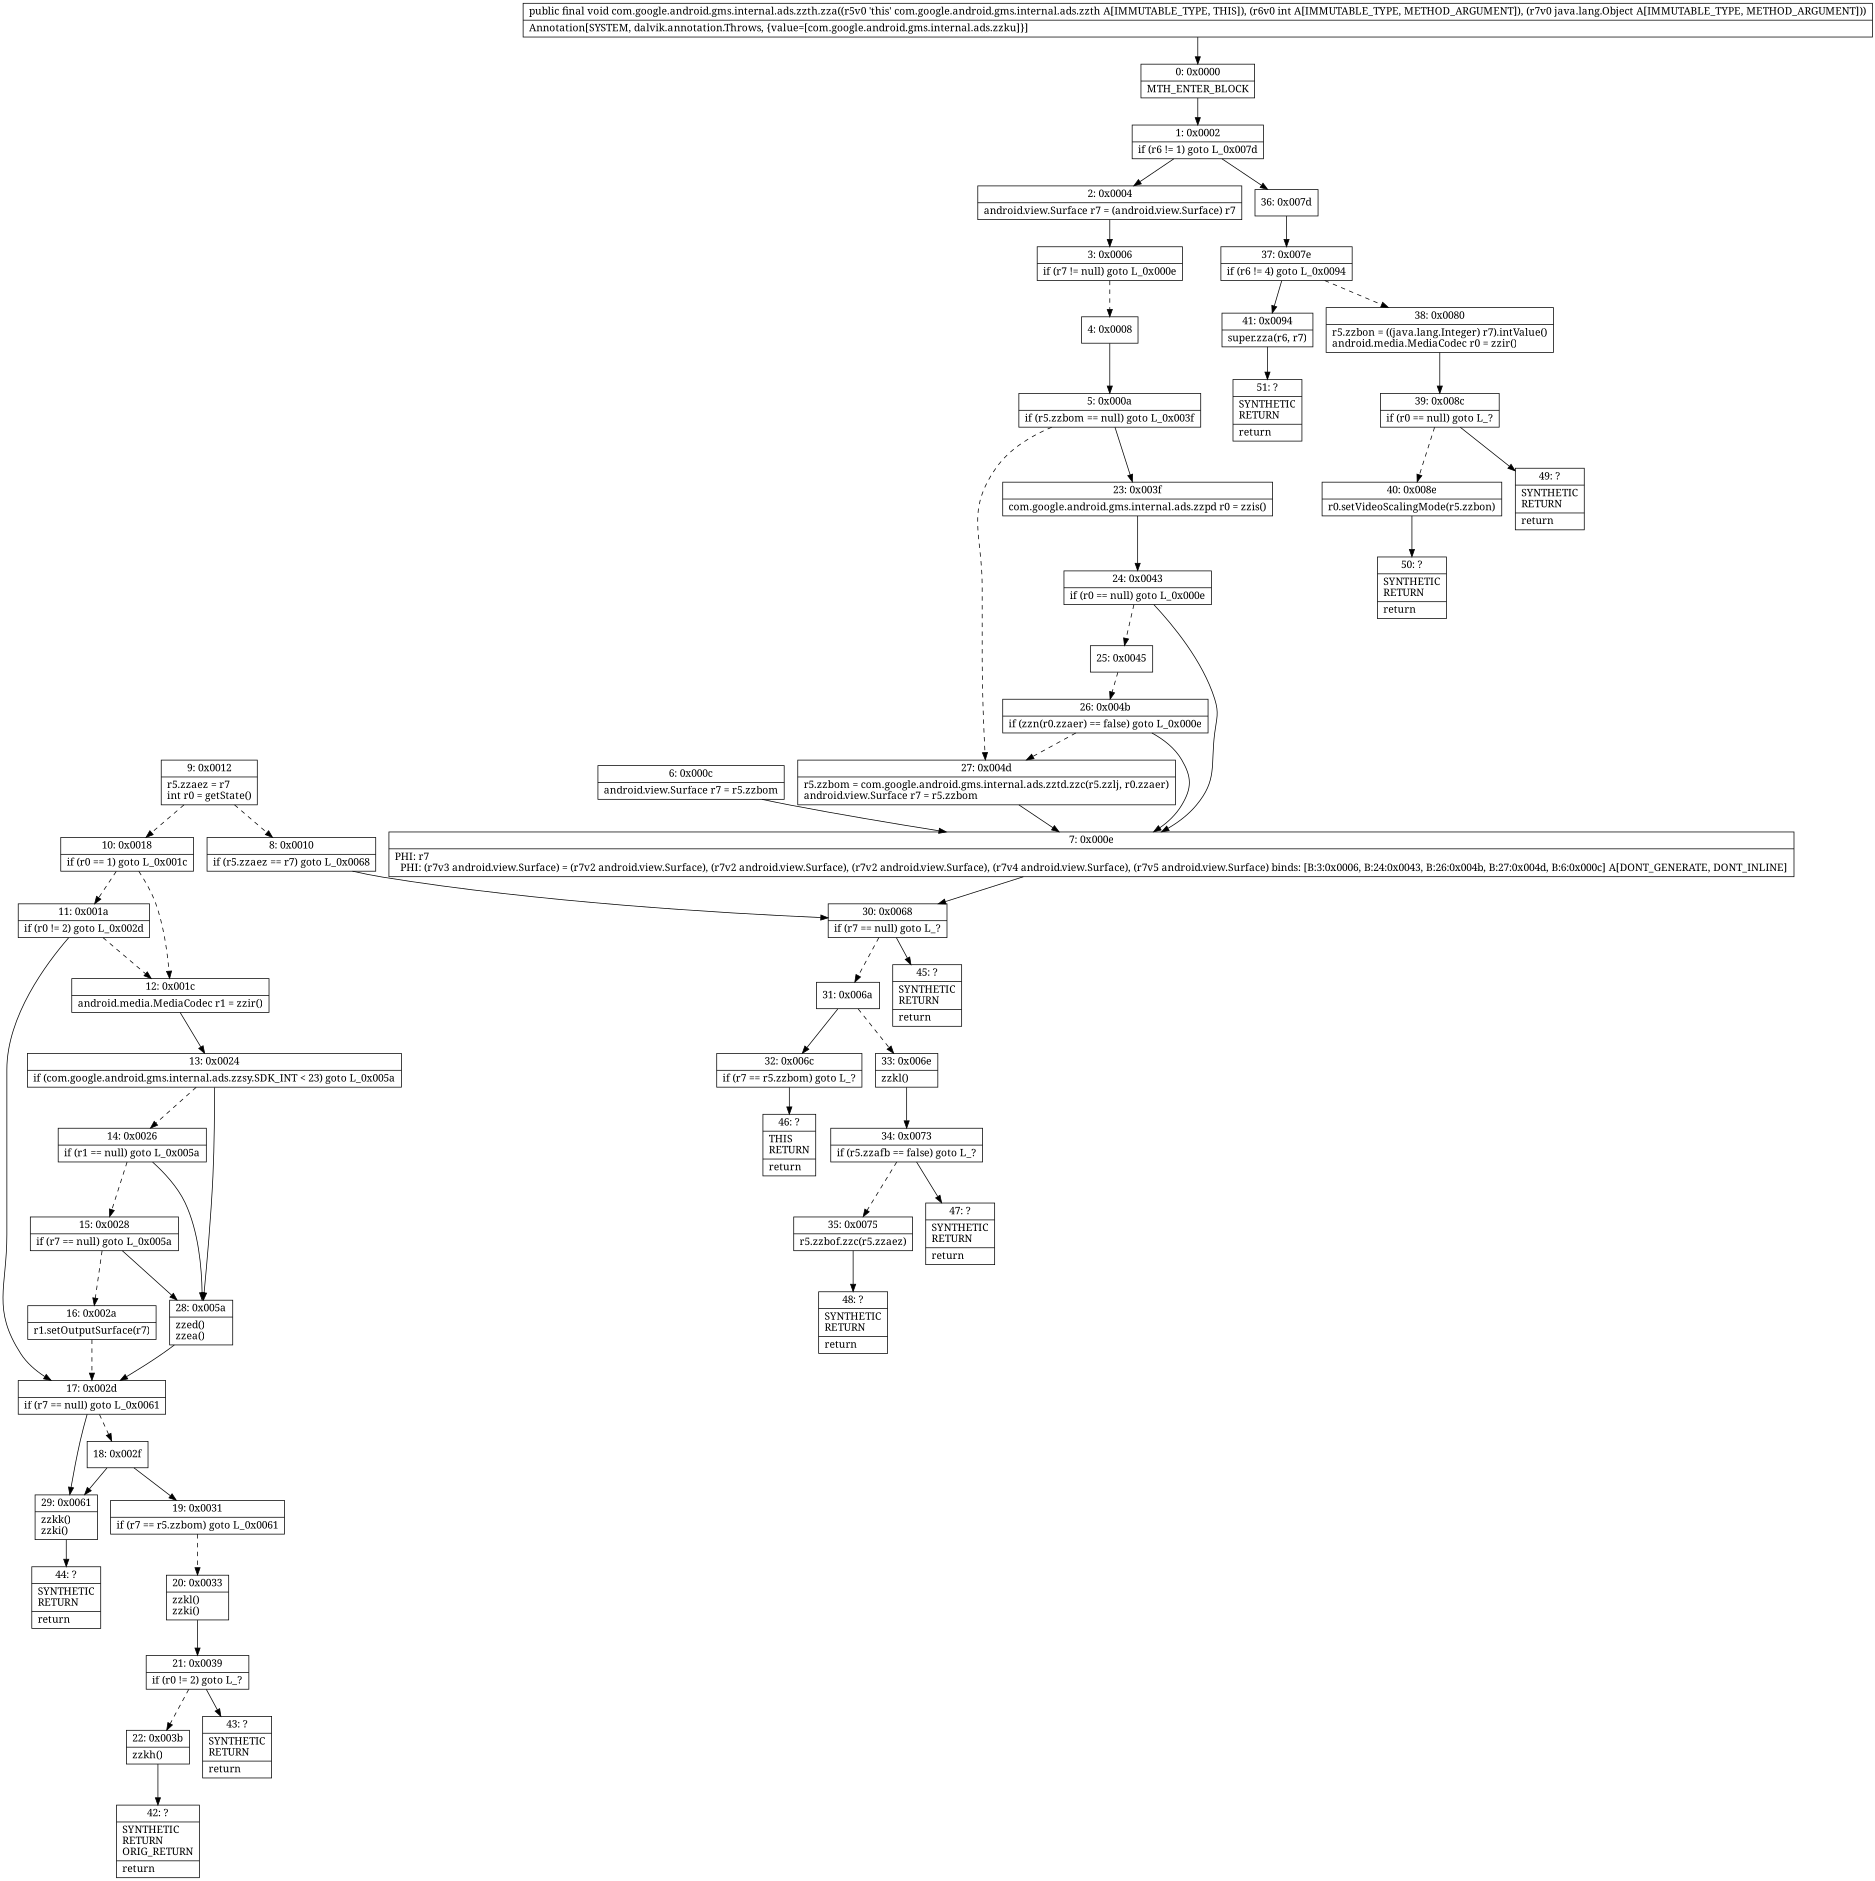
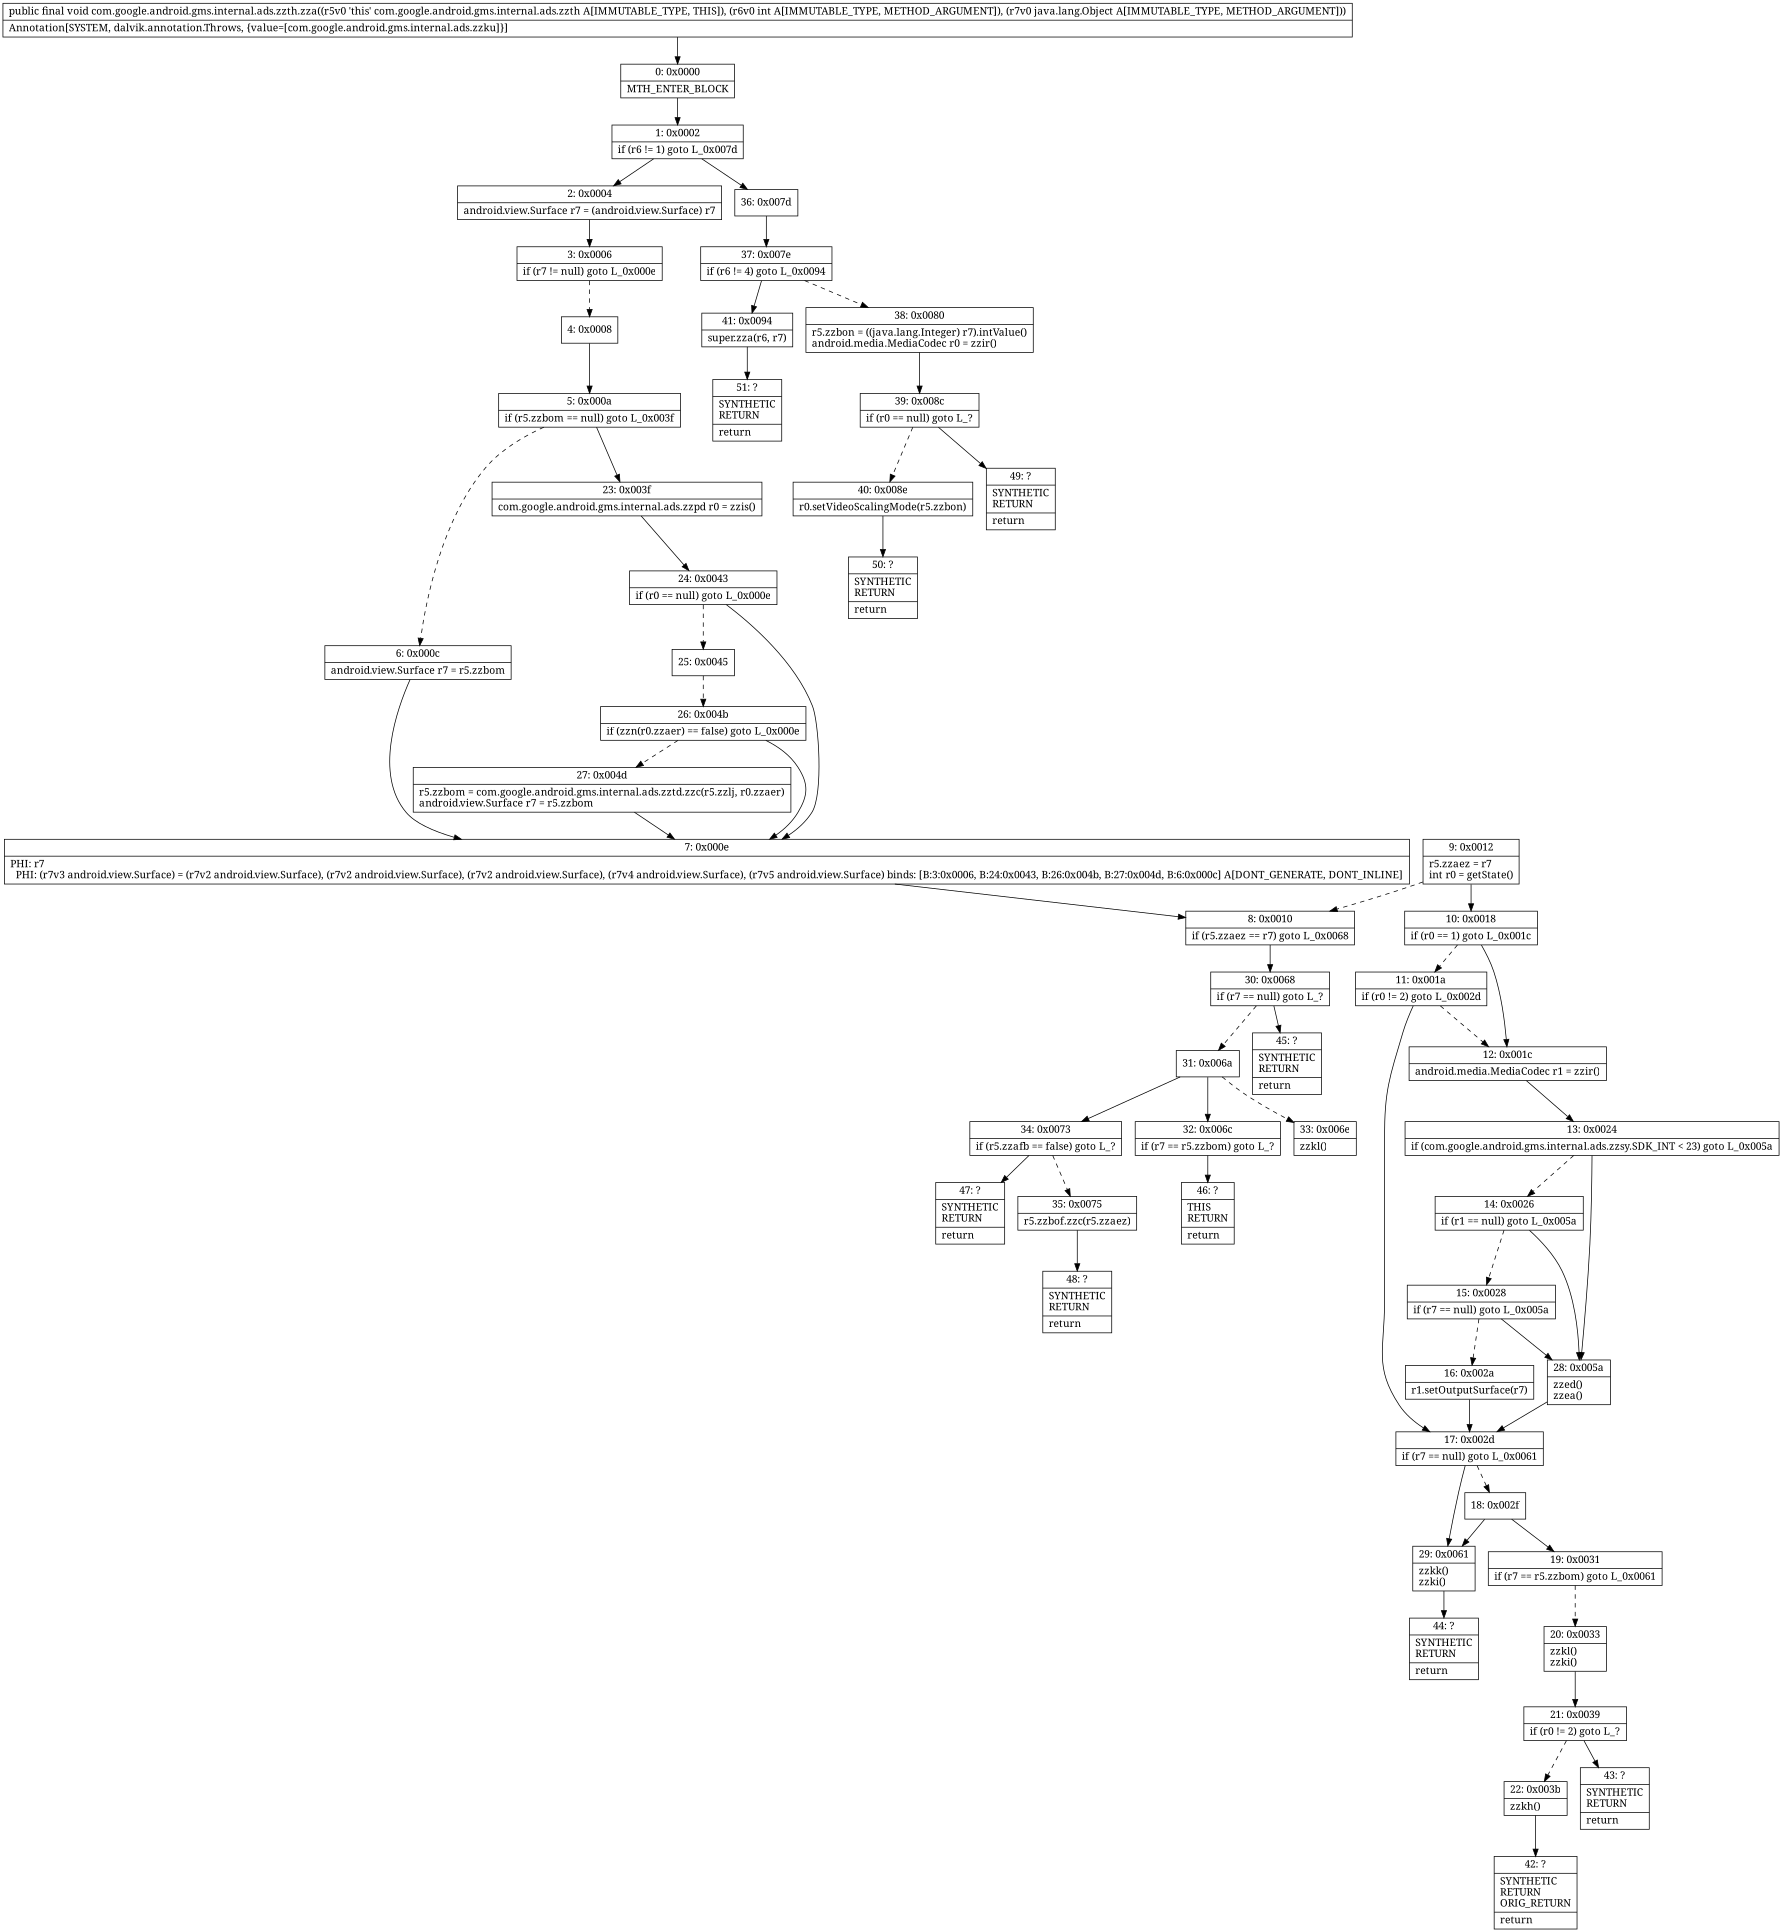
(982, 573) -> (456, 516)
(168, 819) -> (1471, 894)
(984, 889) -> (1037, 900)
(160, 919) -> (1499, 991)
(907, 1104) -> (1134, 1098)
(92, 1356) -> (1470, 1412)
